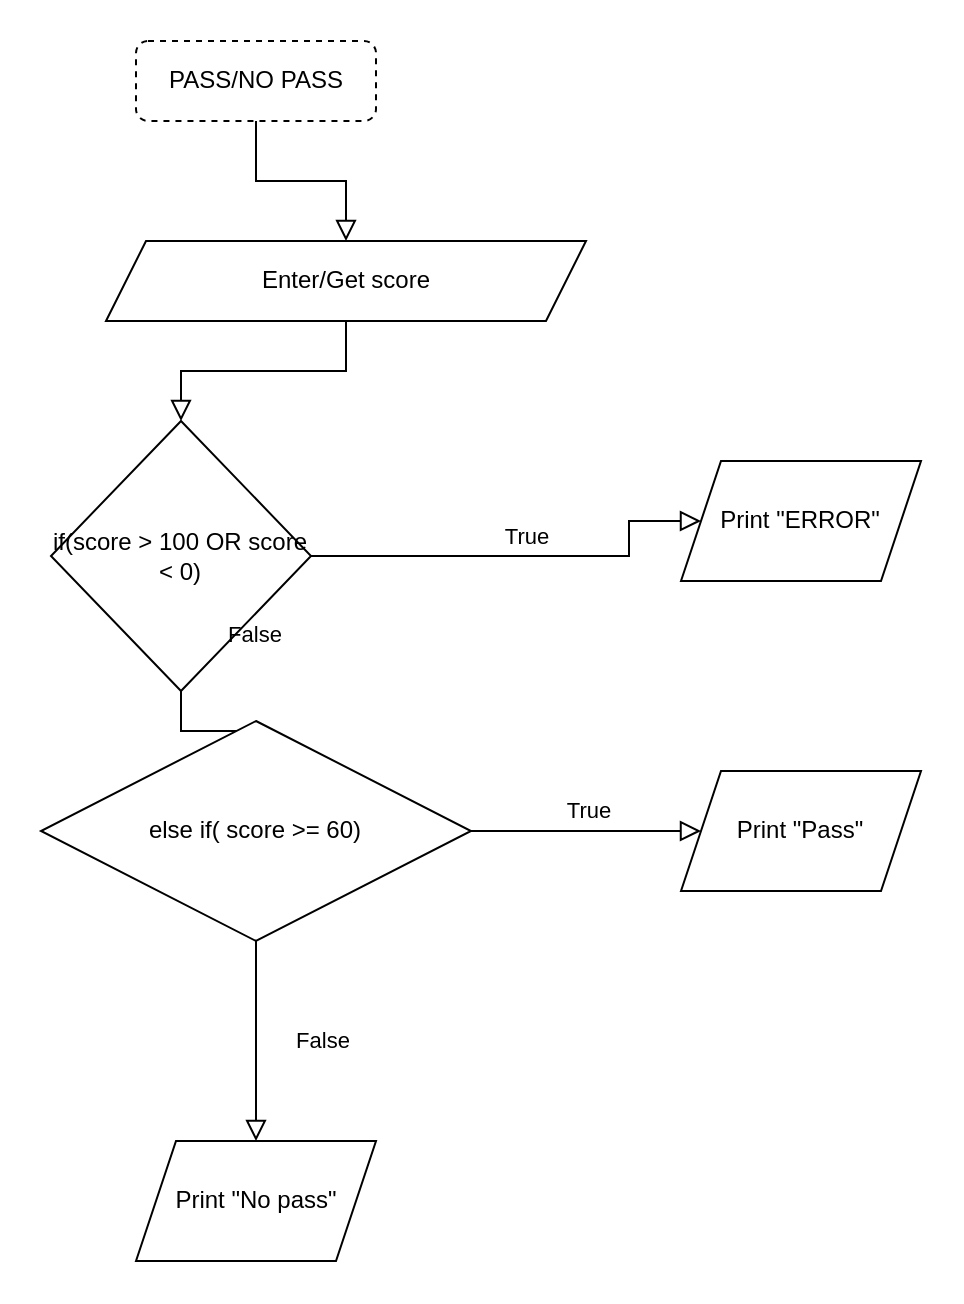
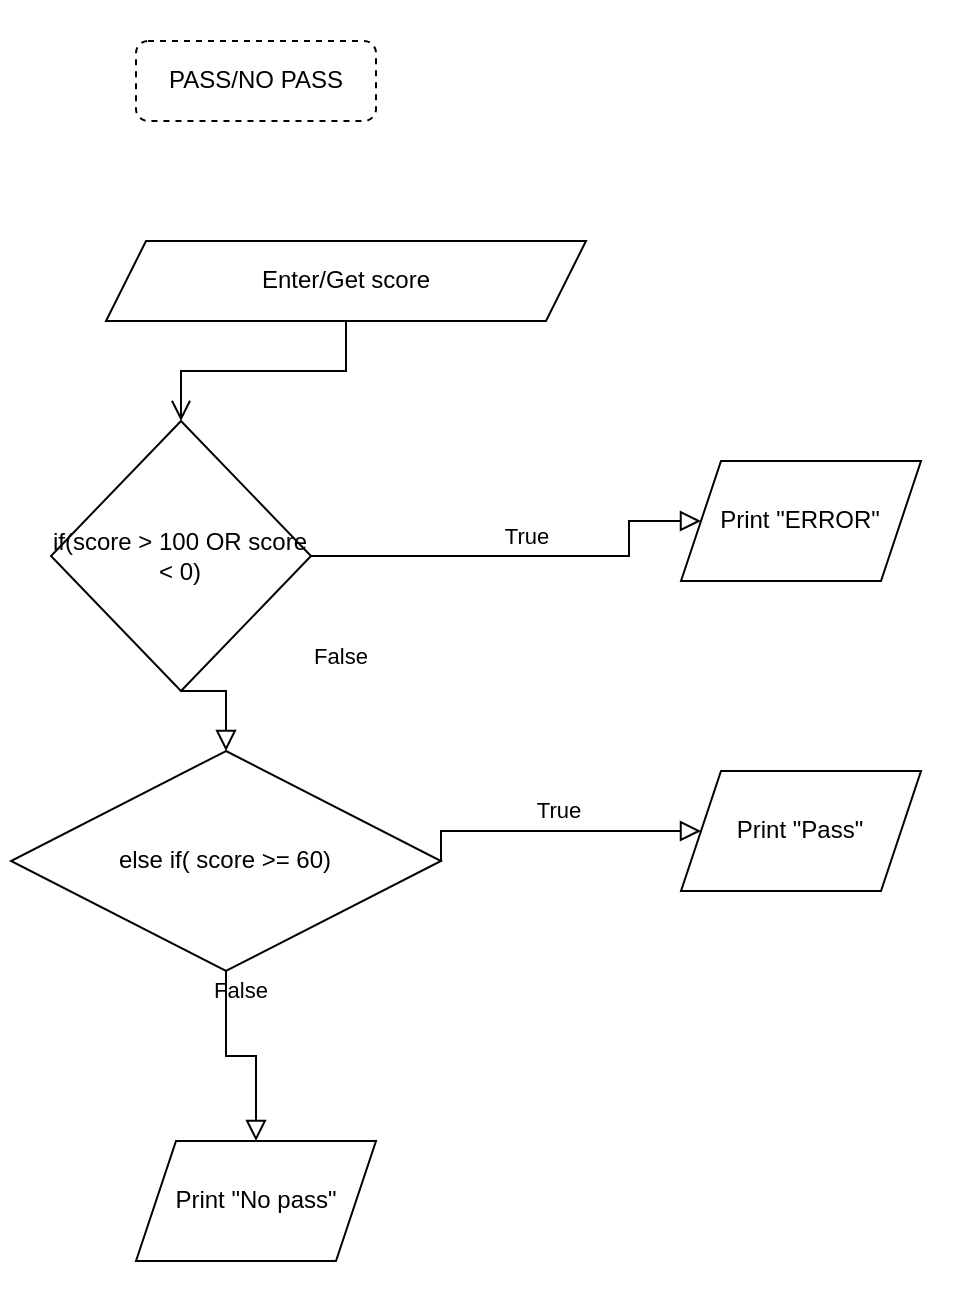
(290, 181) -> none
(181, 399) -> (181, 406)
(256, 831) -> (226, 861)
